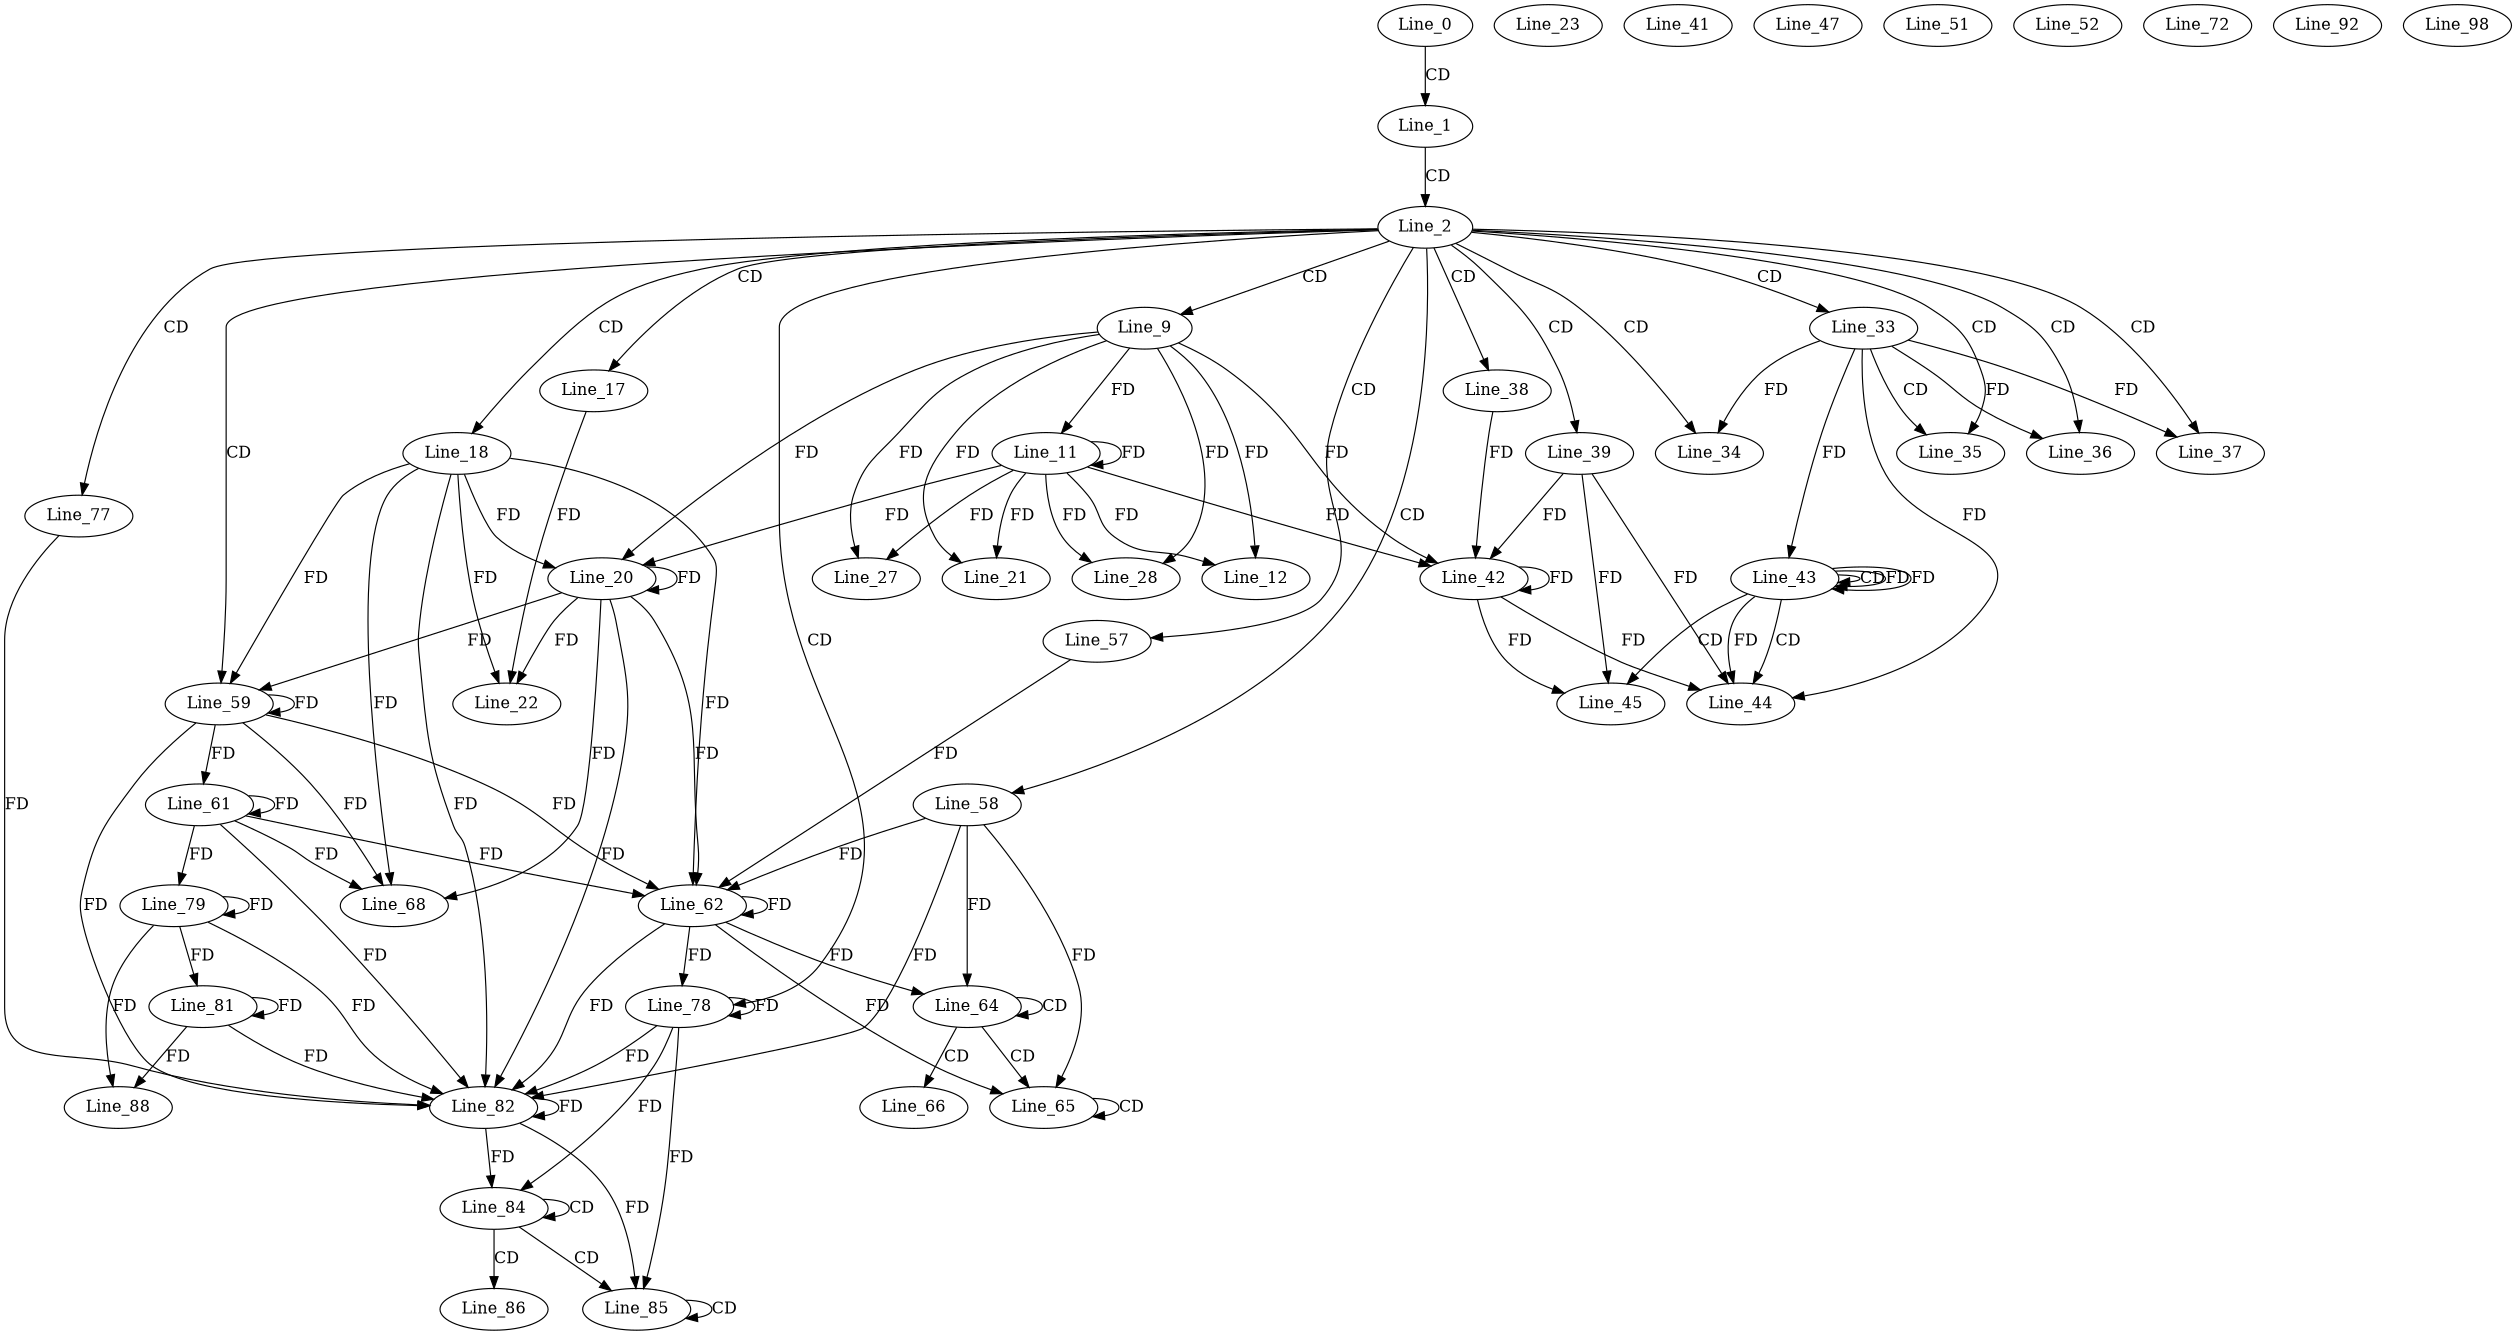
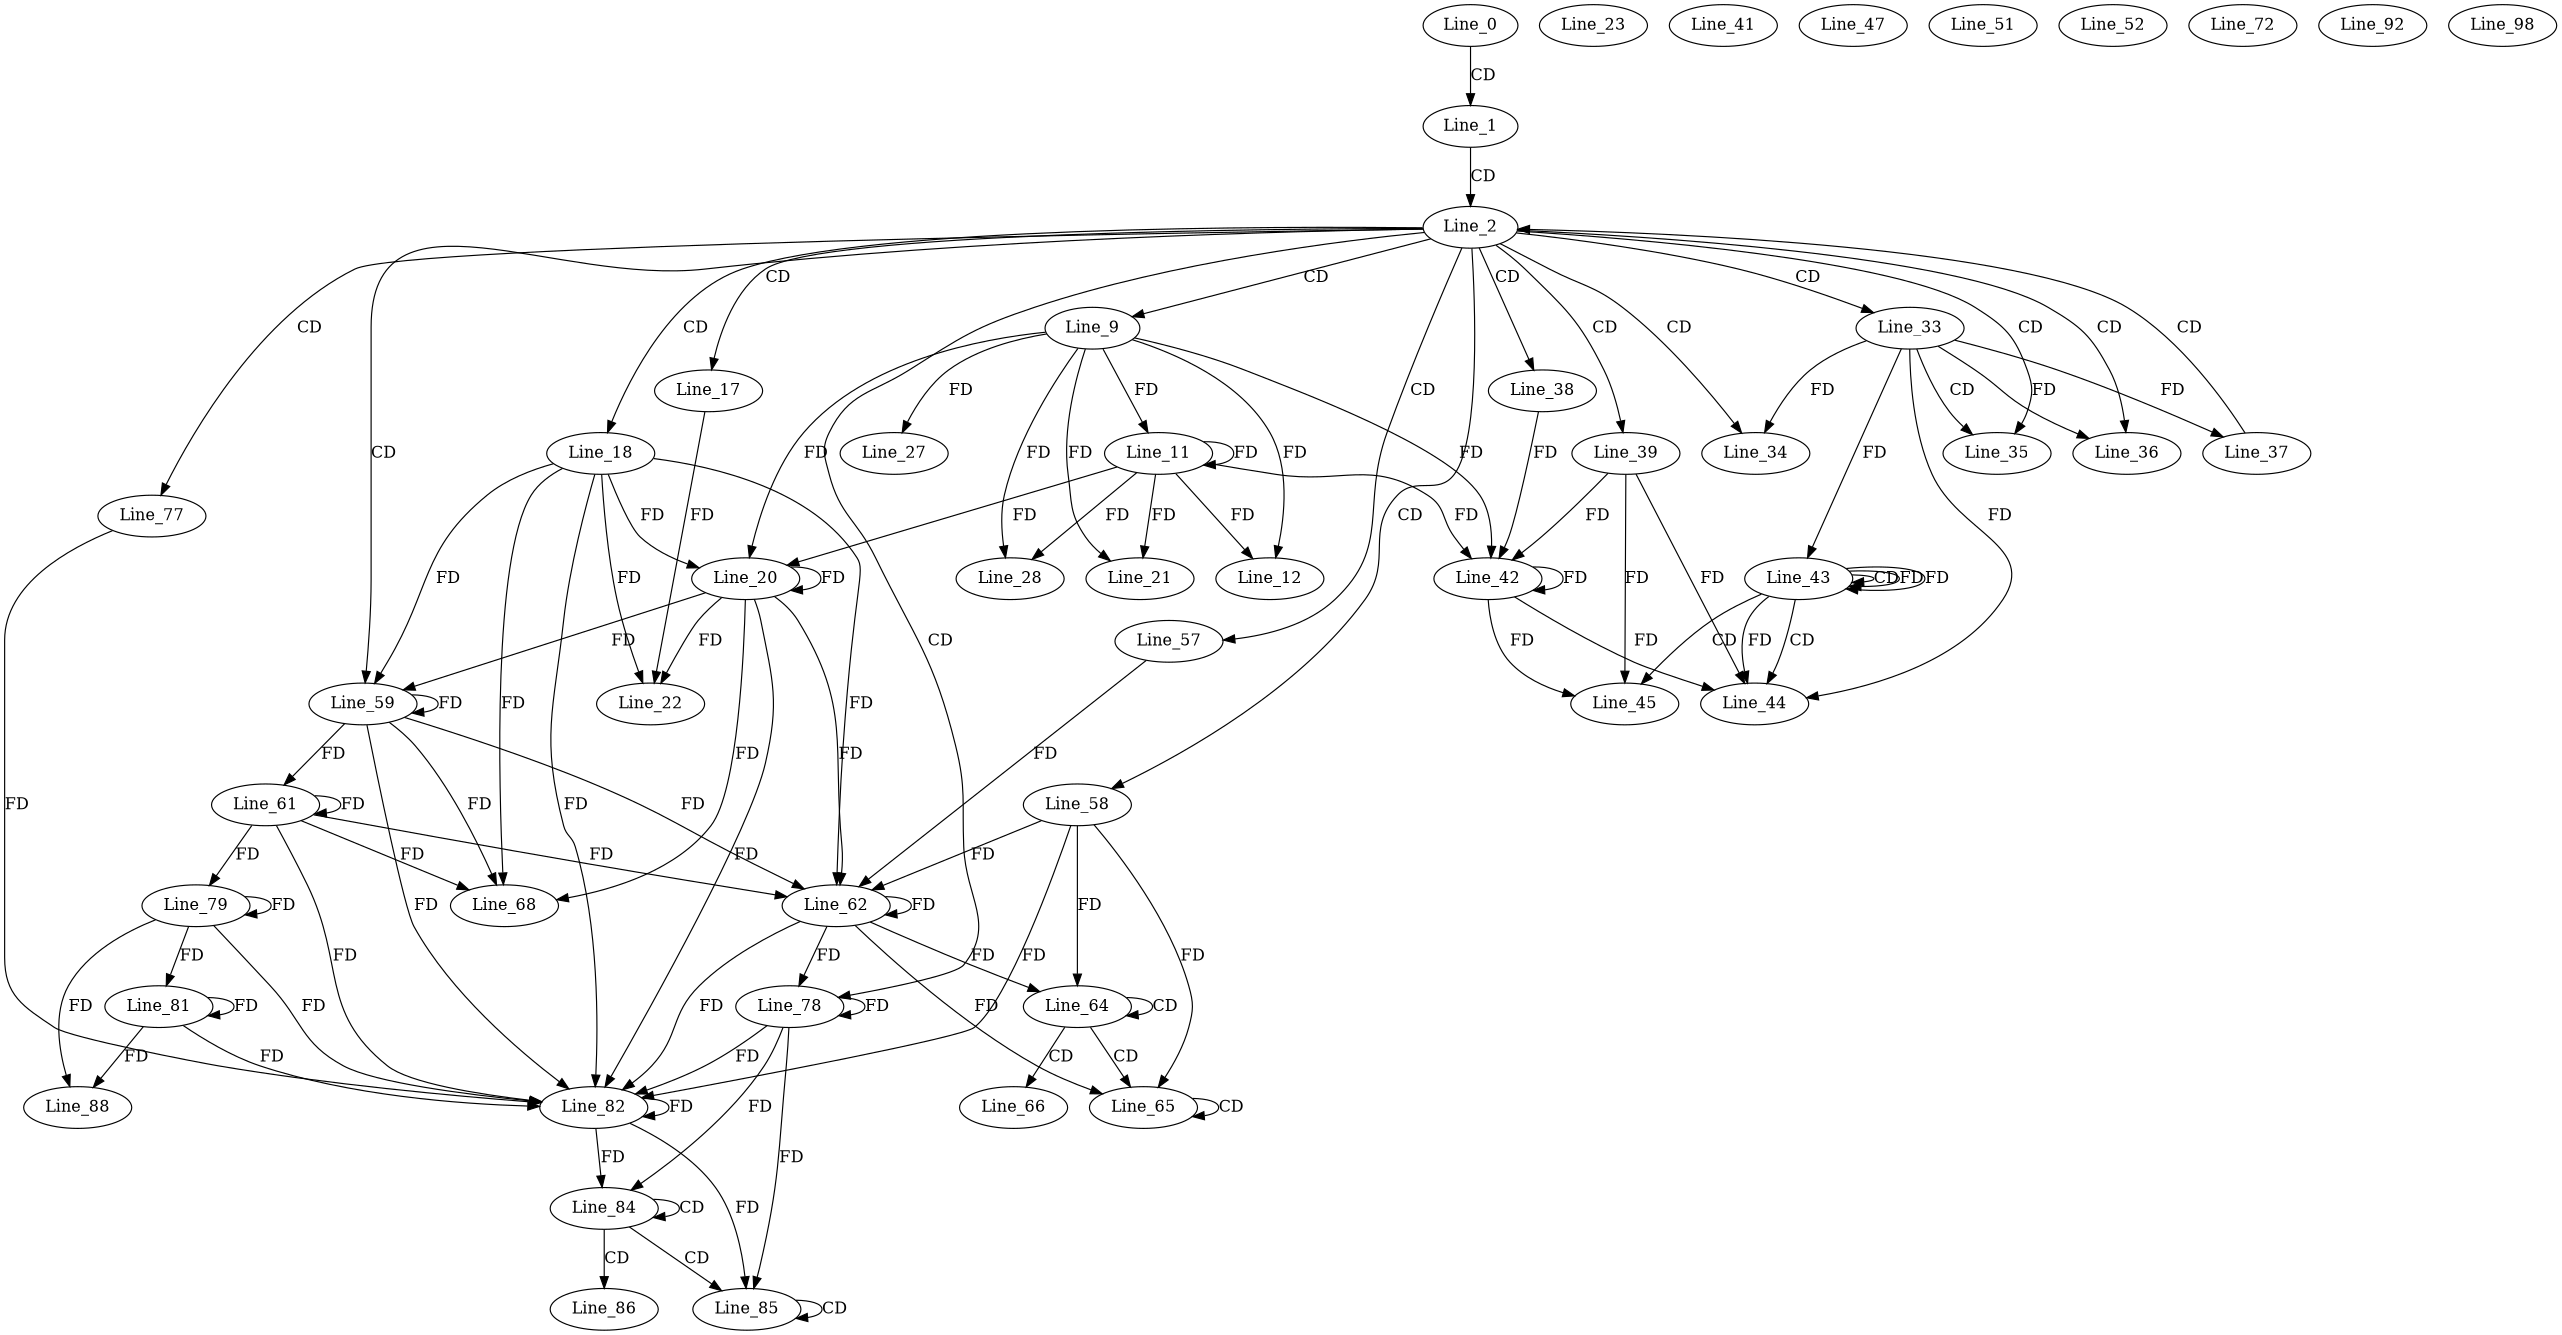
(1861, 254) -> (1918, 256)
(952, 507) -> none
